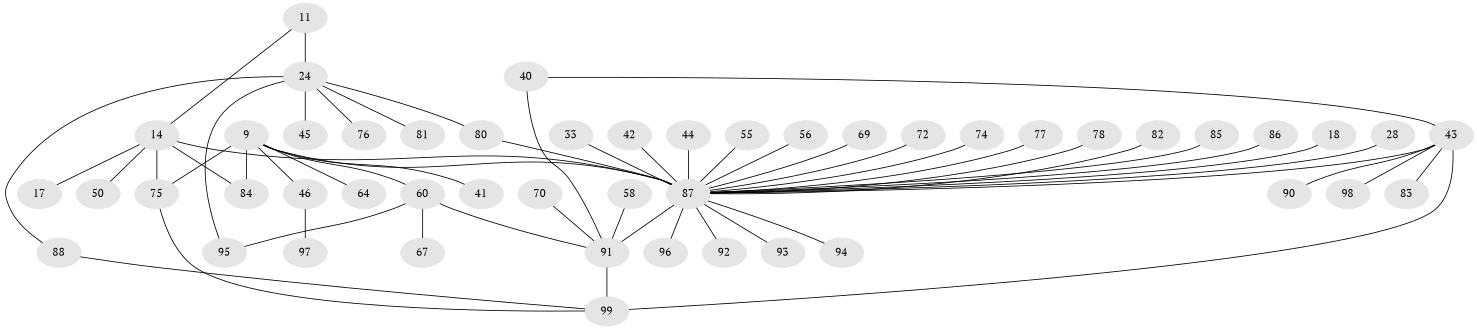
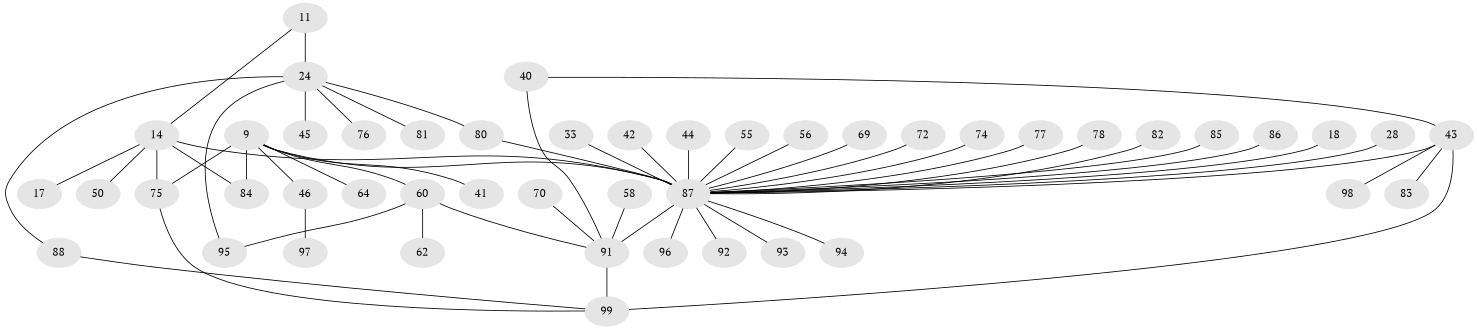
(1289, 194) -> none
(423, 253) -> (423, 253)
